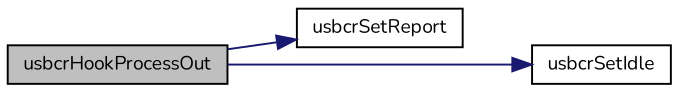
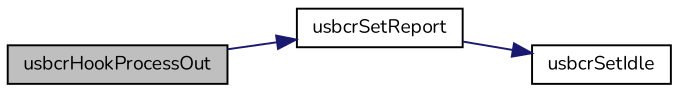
(370, 65) -> (488, 46)
